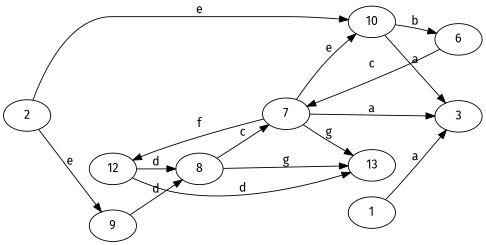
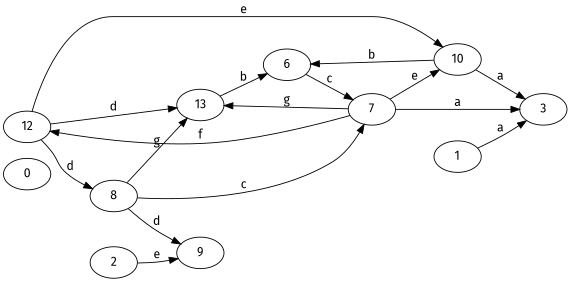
(165, 17) -> (211, 17)
none -> (240, 87)
none -> (27, 174)
(152, 200) -> (149, 226)
